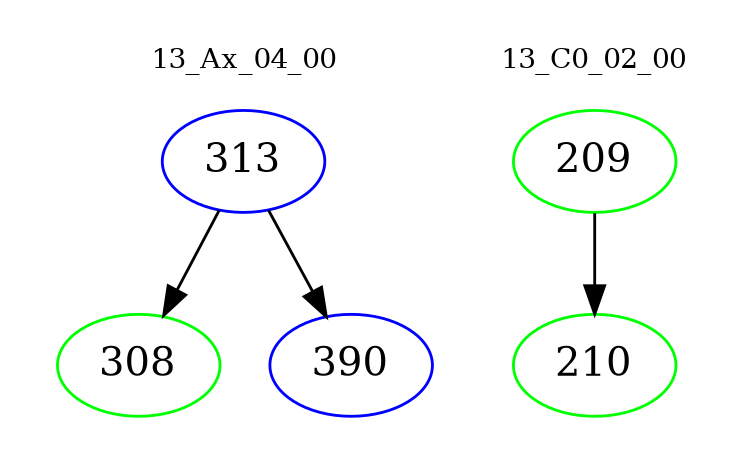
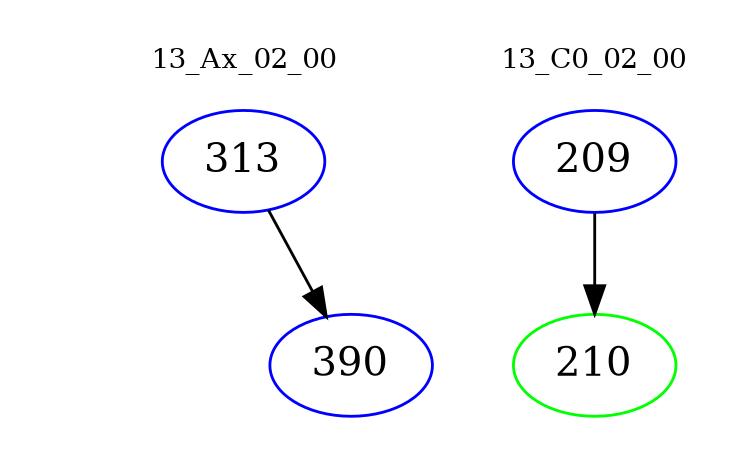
(245, 61) -> (245, 61)
(595, 161) -> (595, 161)
(139, 365) -> none
